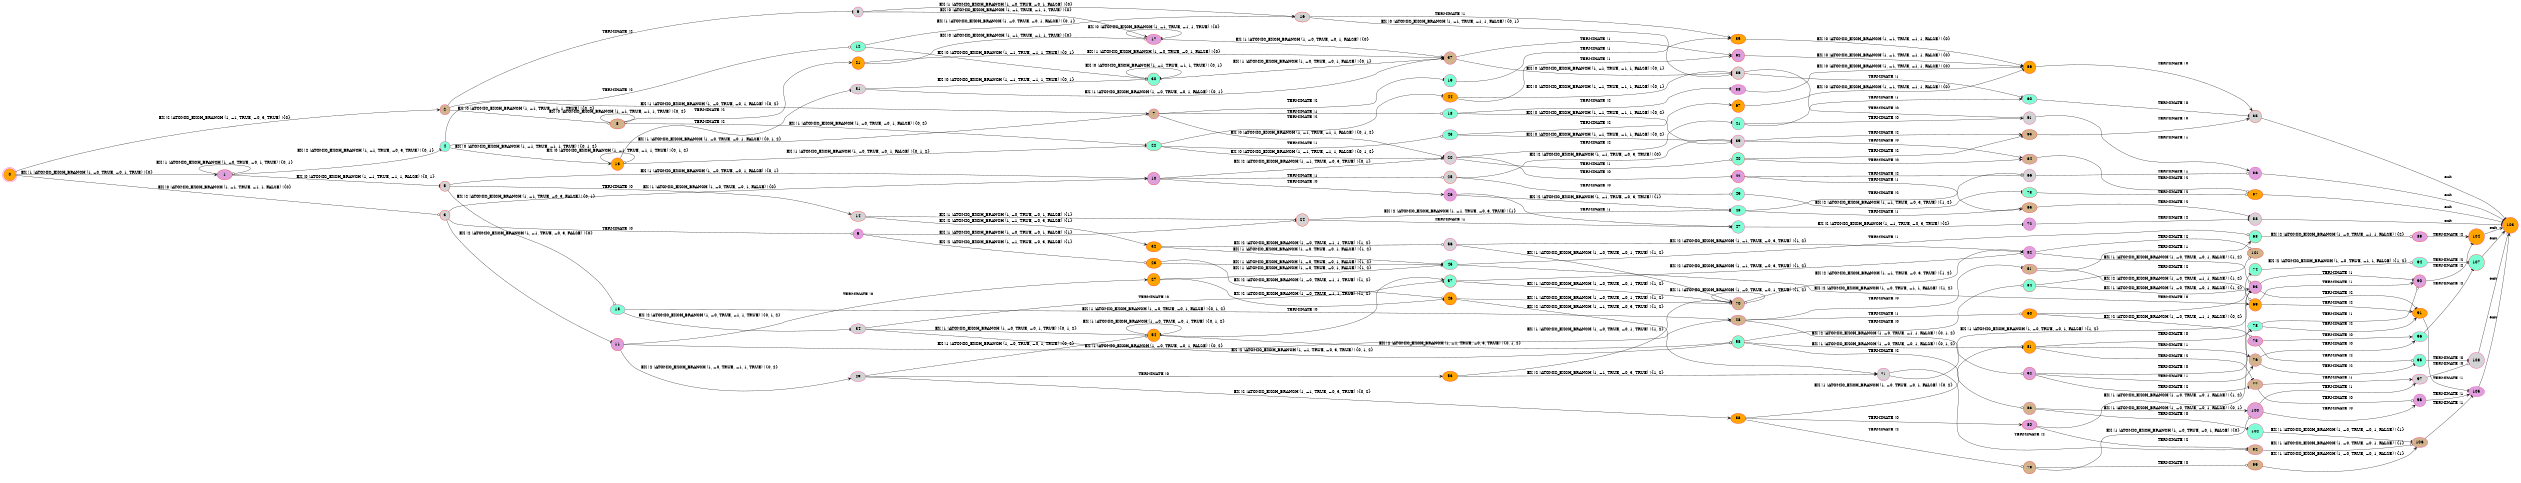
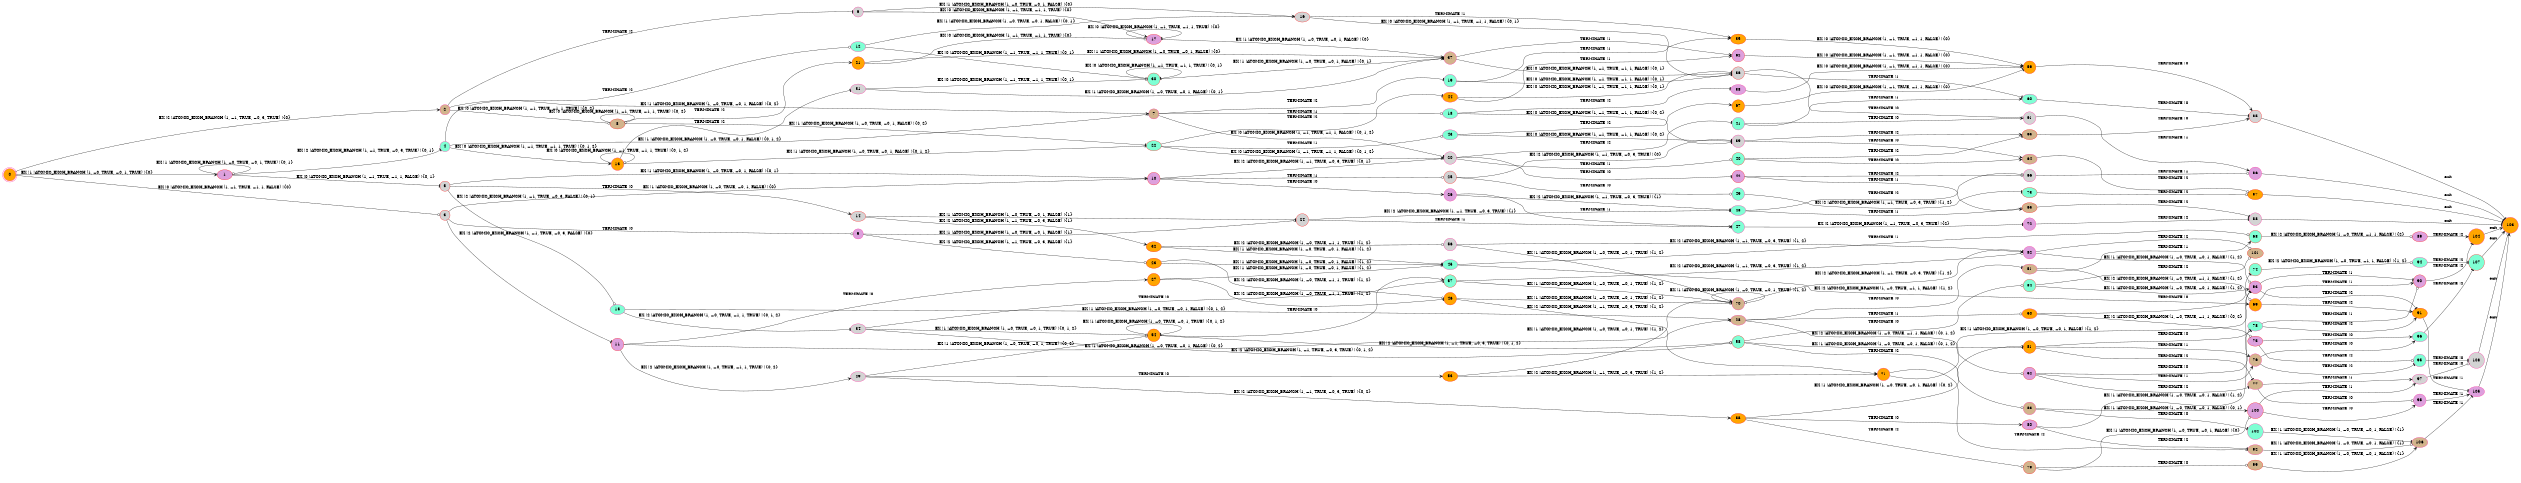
(858, 47) -> (858, 47)
none -> (1593, 84)
(1884, 374) -> (1884, 374)
